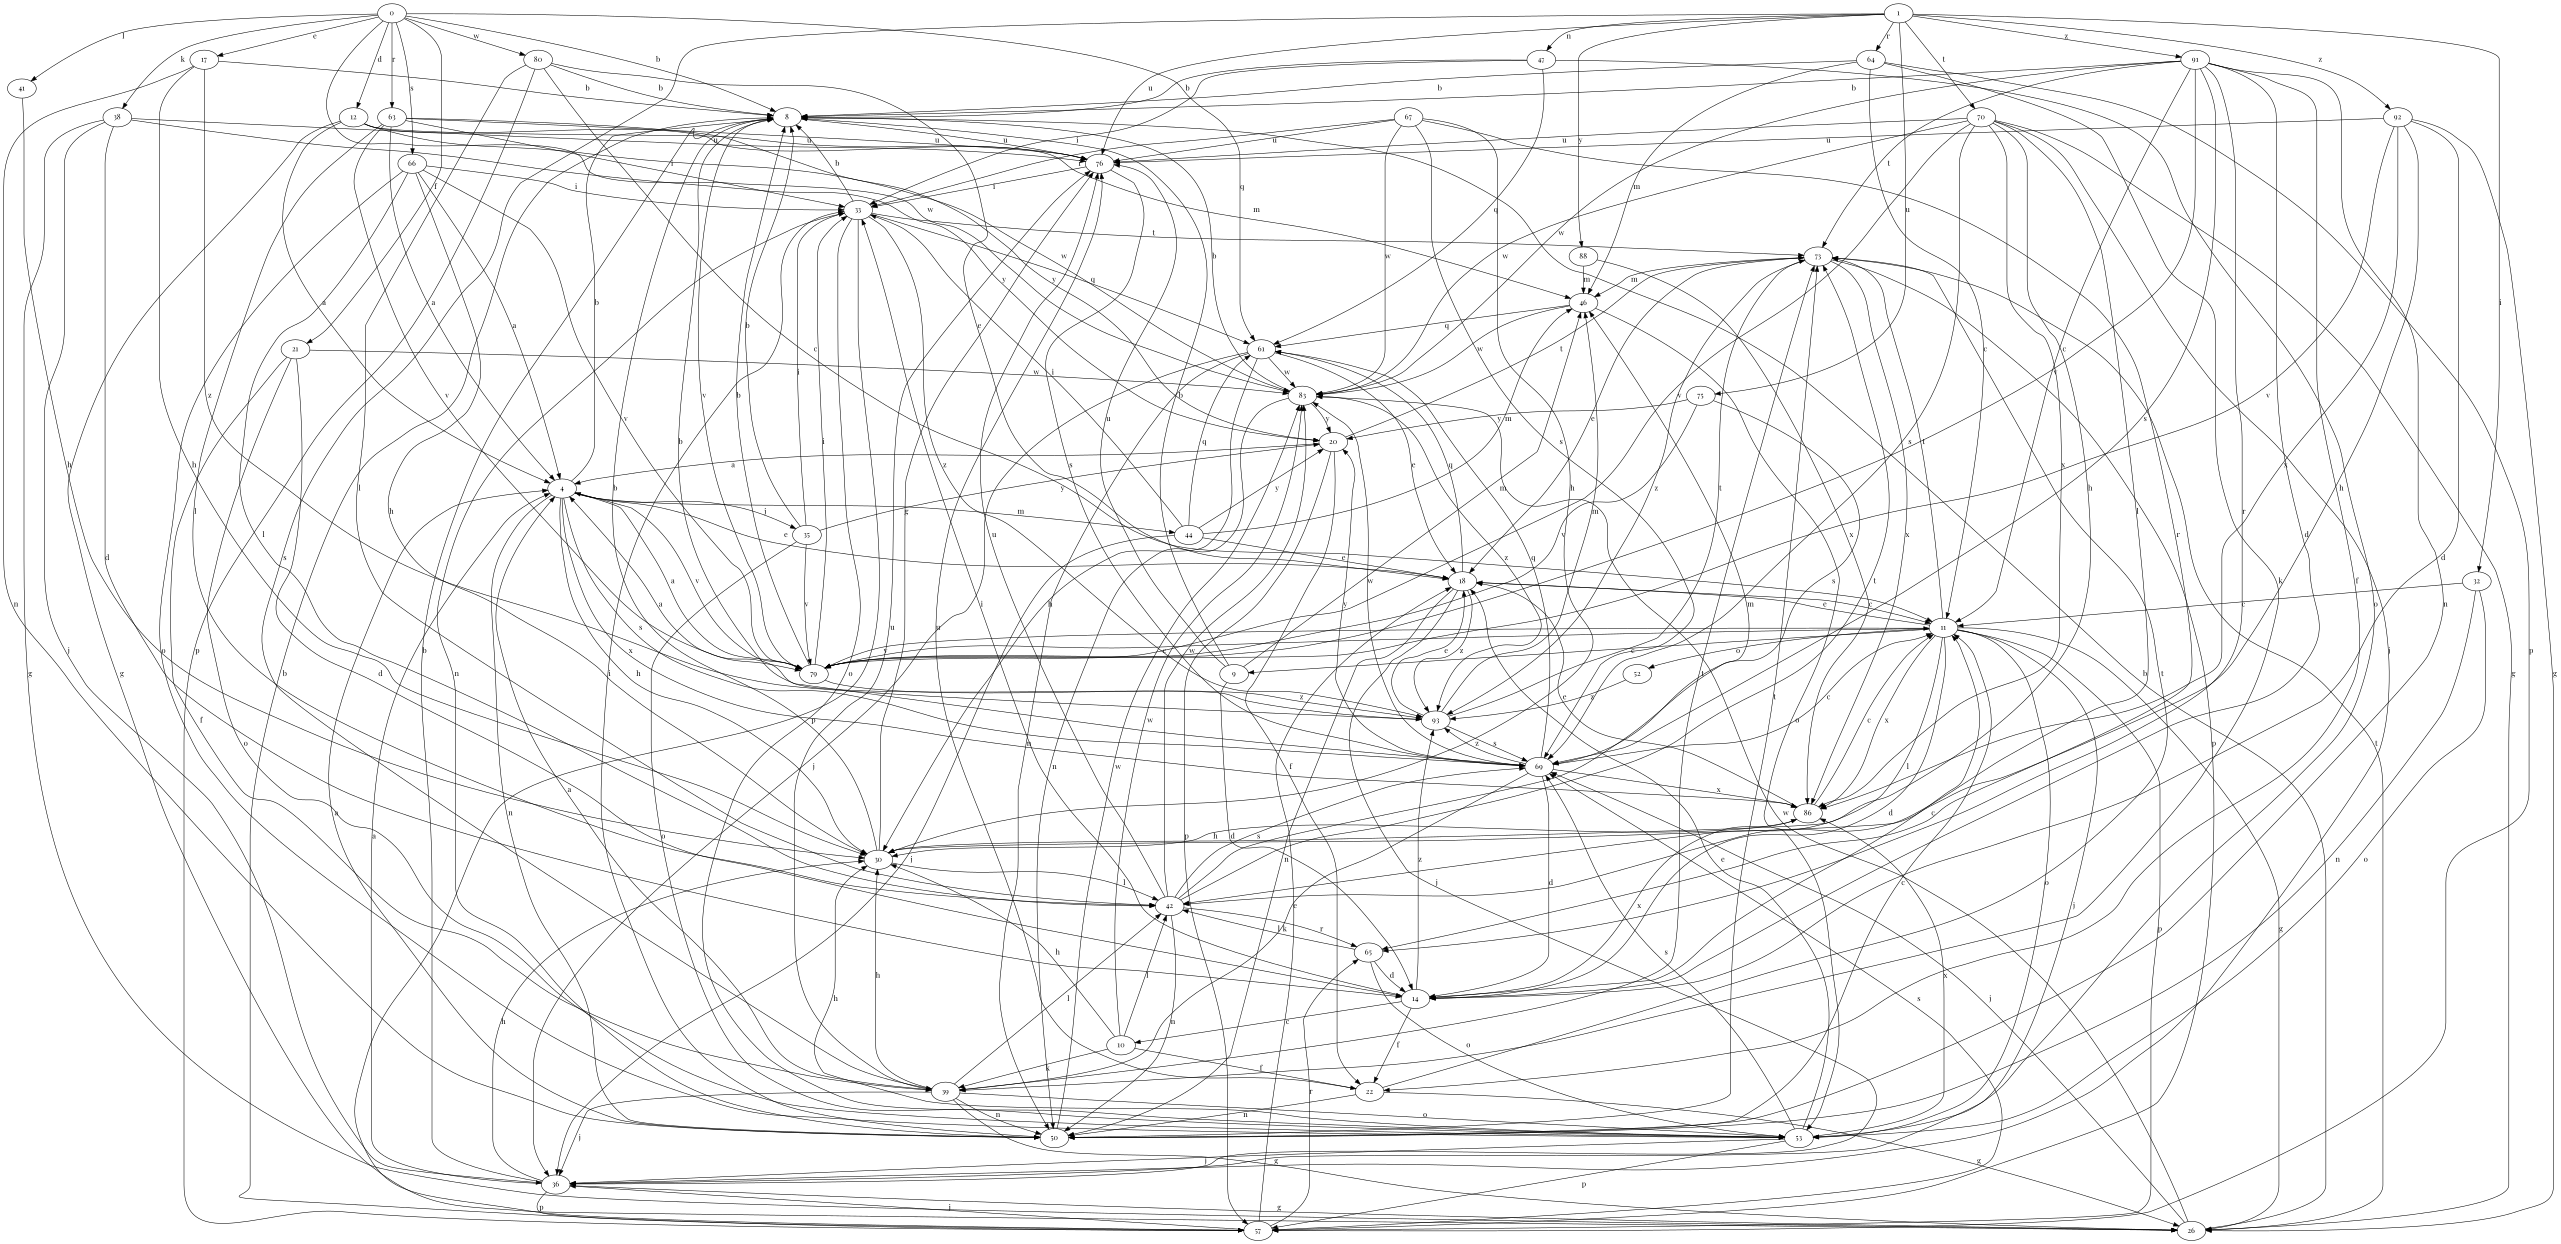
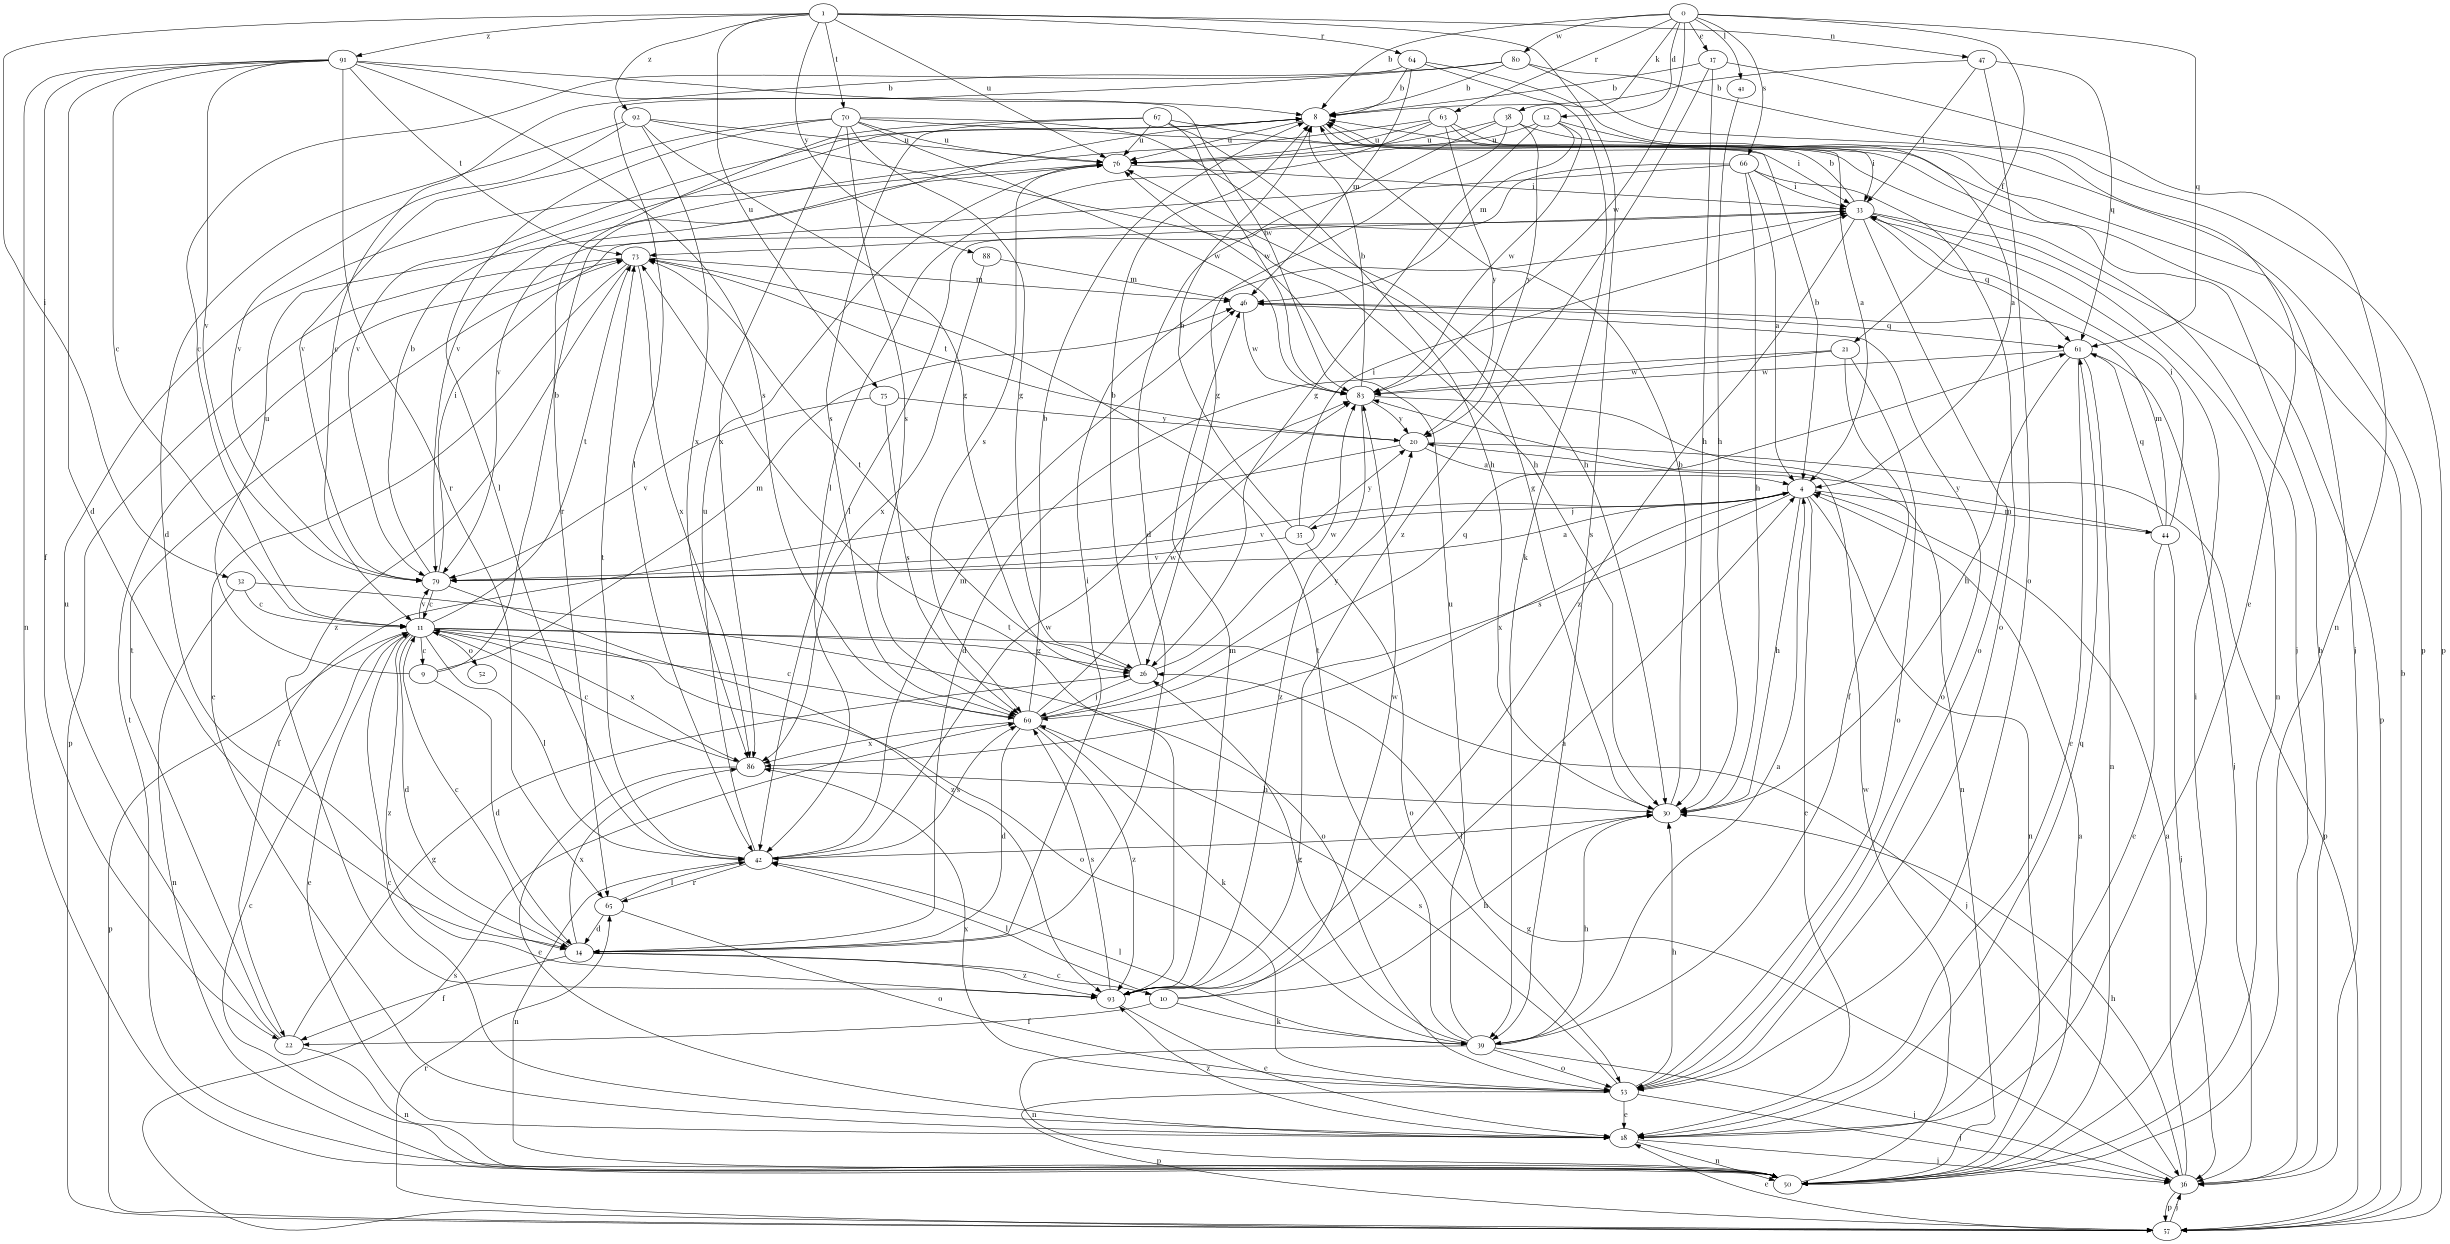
(590, 231) -> (1771, 171)
(1534, 708) -> (603, 966)
